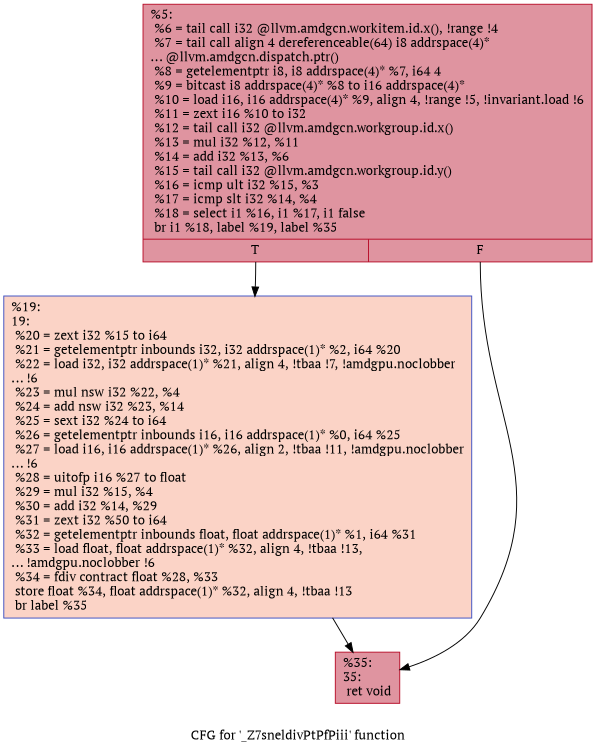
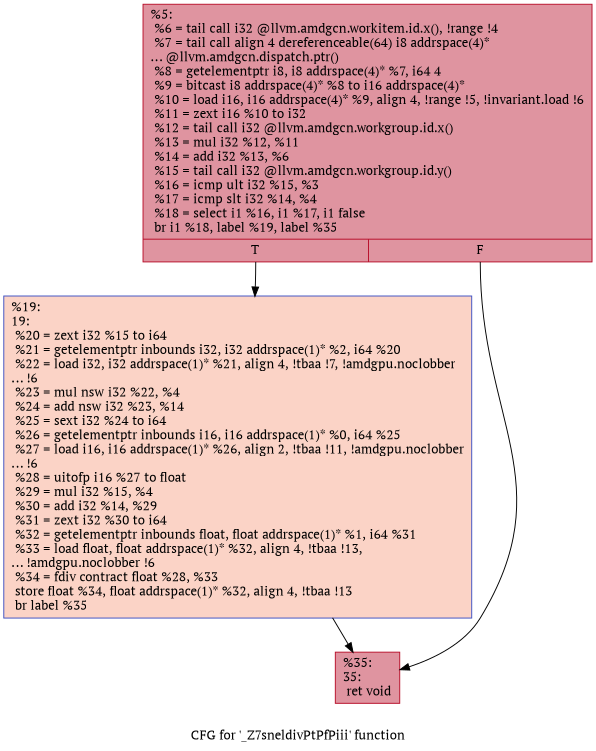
(90, 520) -> (90, 520)
